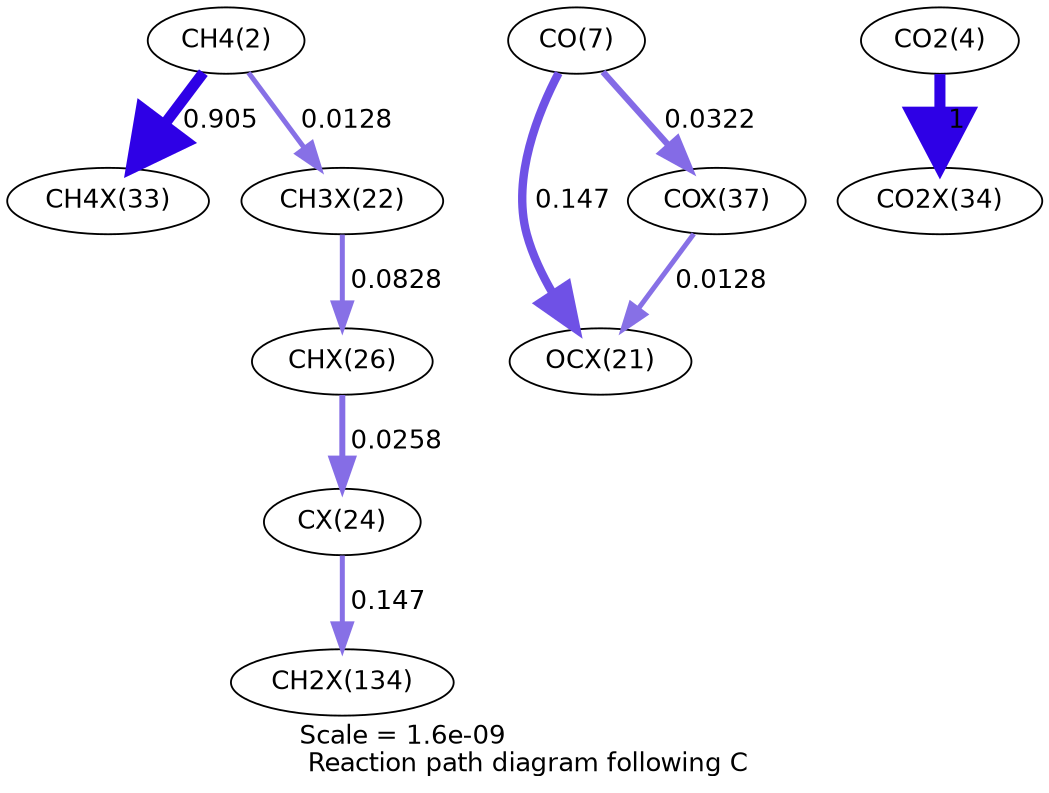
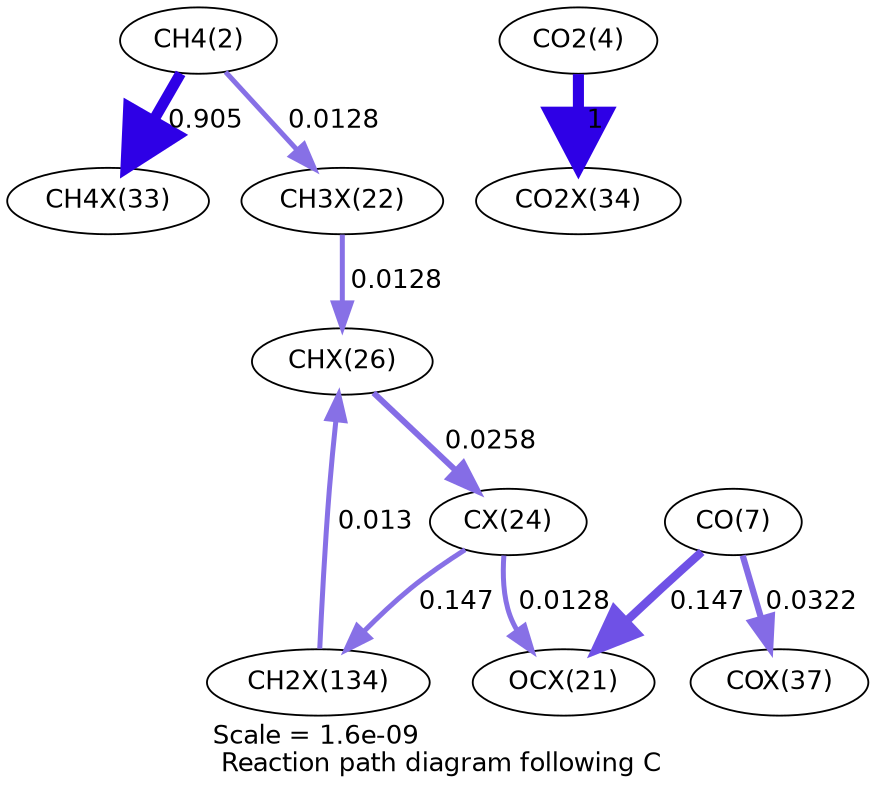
(666, 271) -> (505, 594)
(393, 281) -> (393, 281)
none -> (326, 534)
